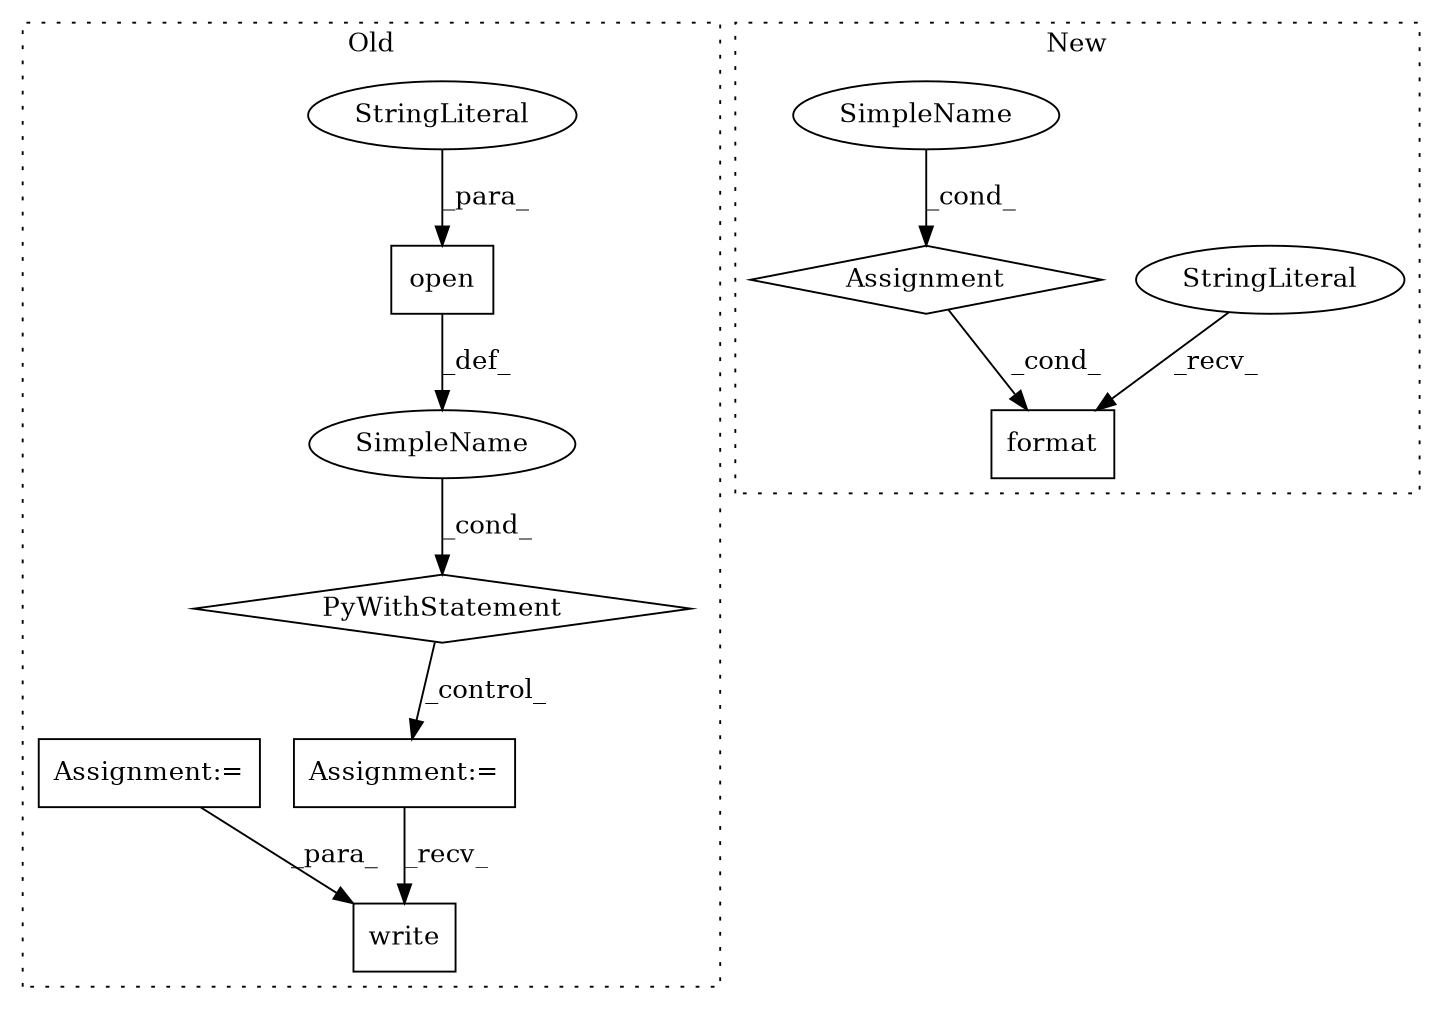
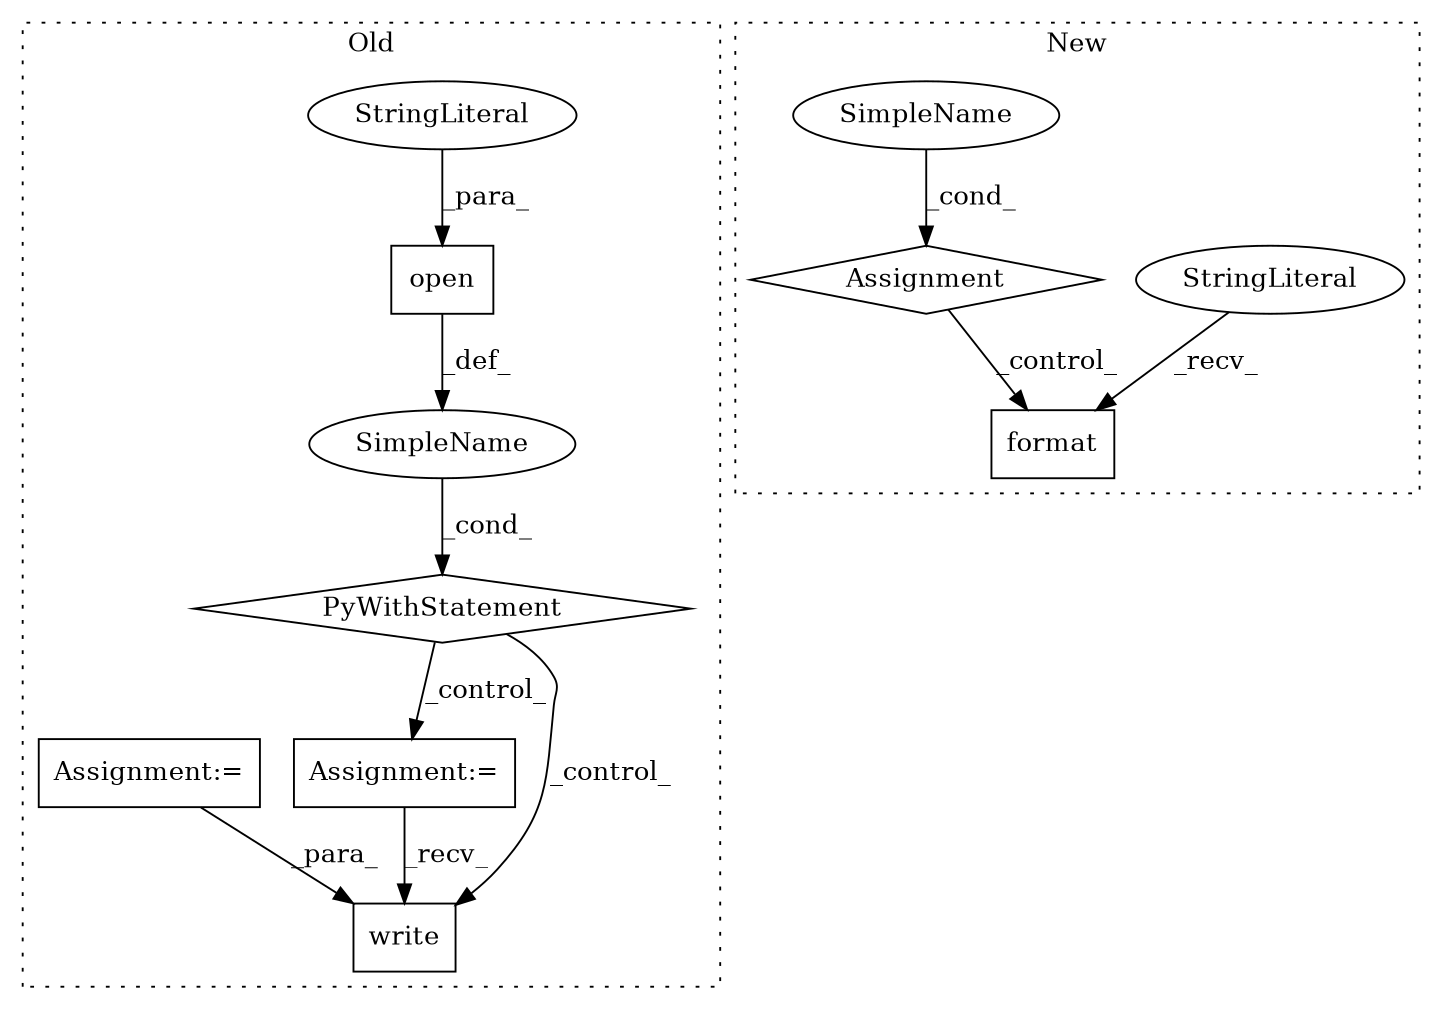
(1057, 362) -> (1057, 362)
none -> (548, 765)
